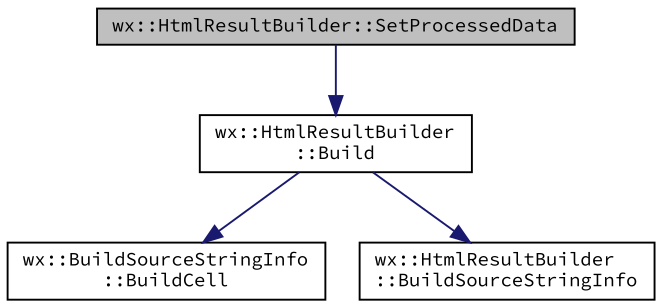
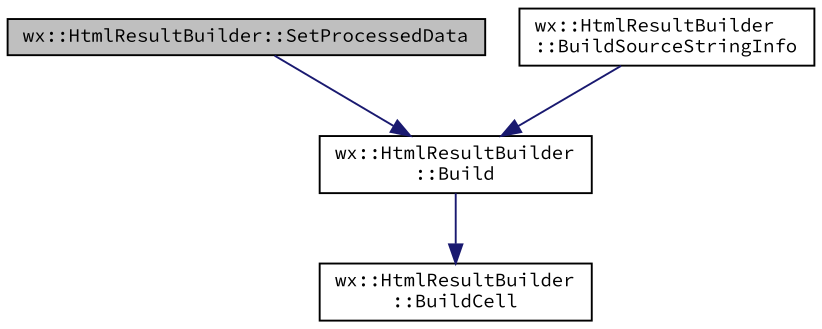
(414, 202) -> (570, 96)
(166, 271) -> (456, 292)
